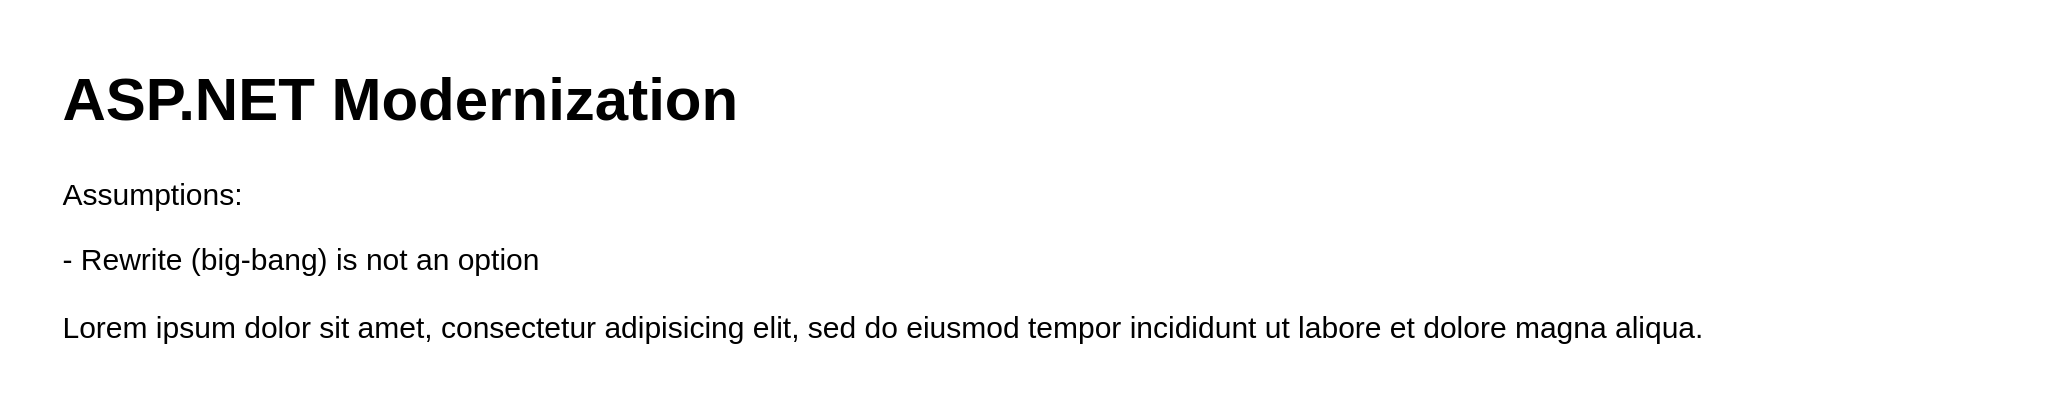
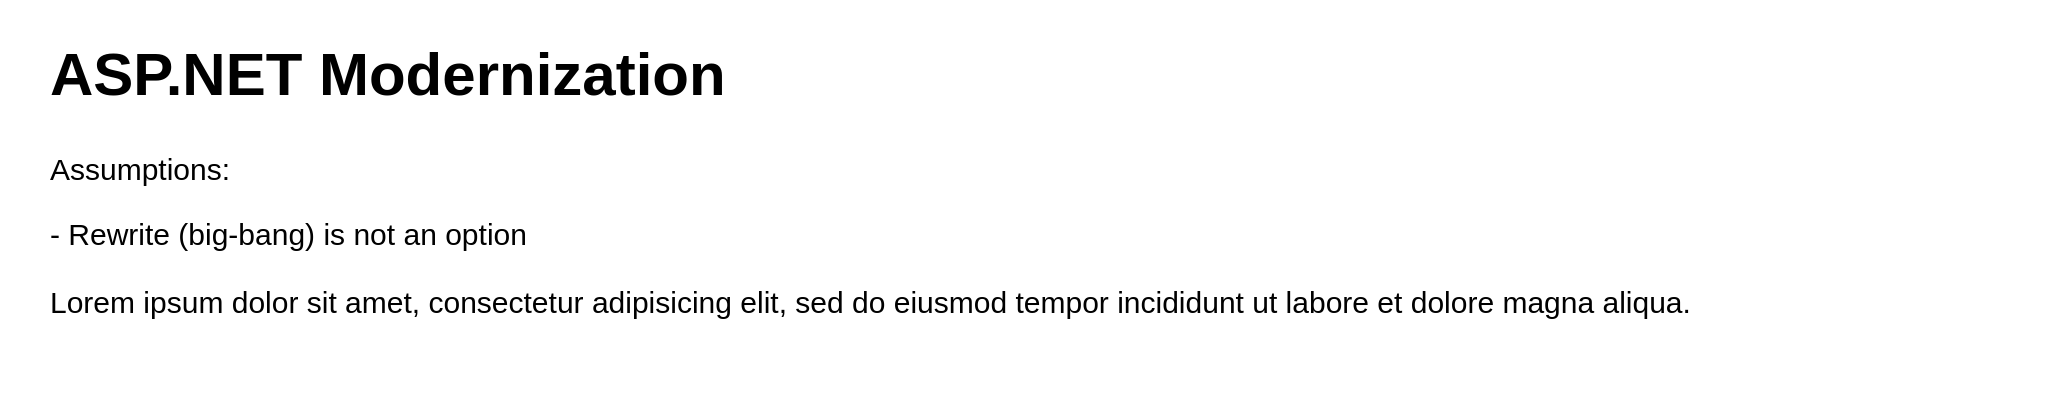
(1026, 201) -> (1014, 176)
